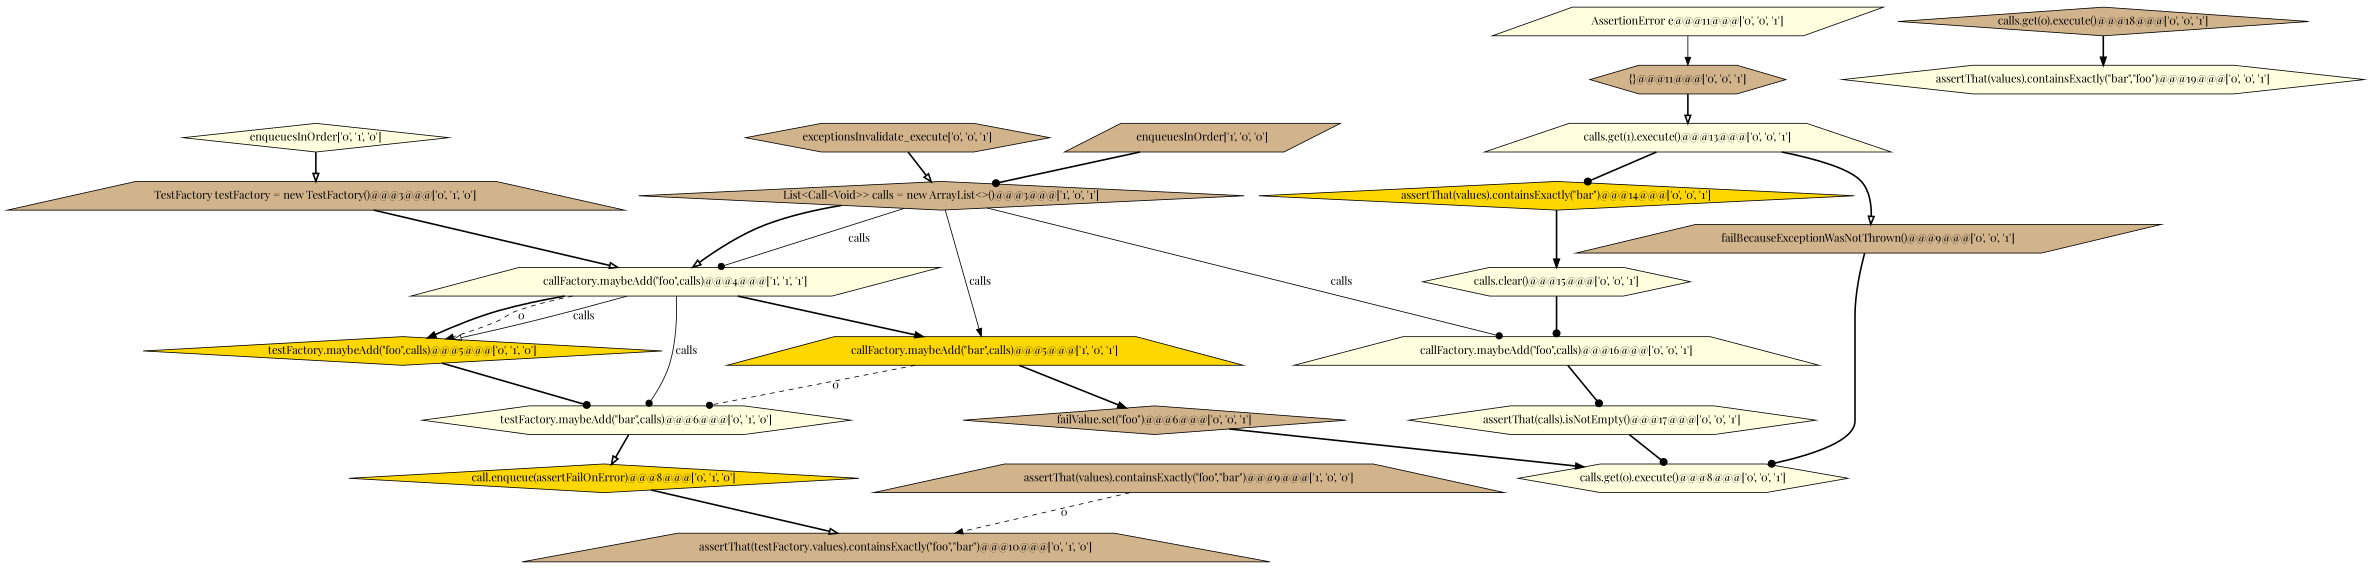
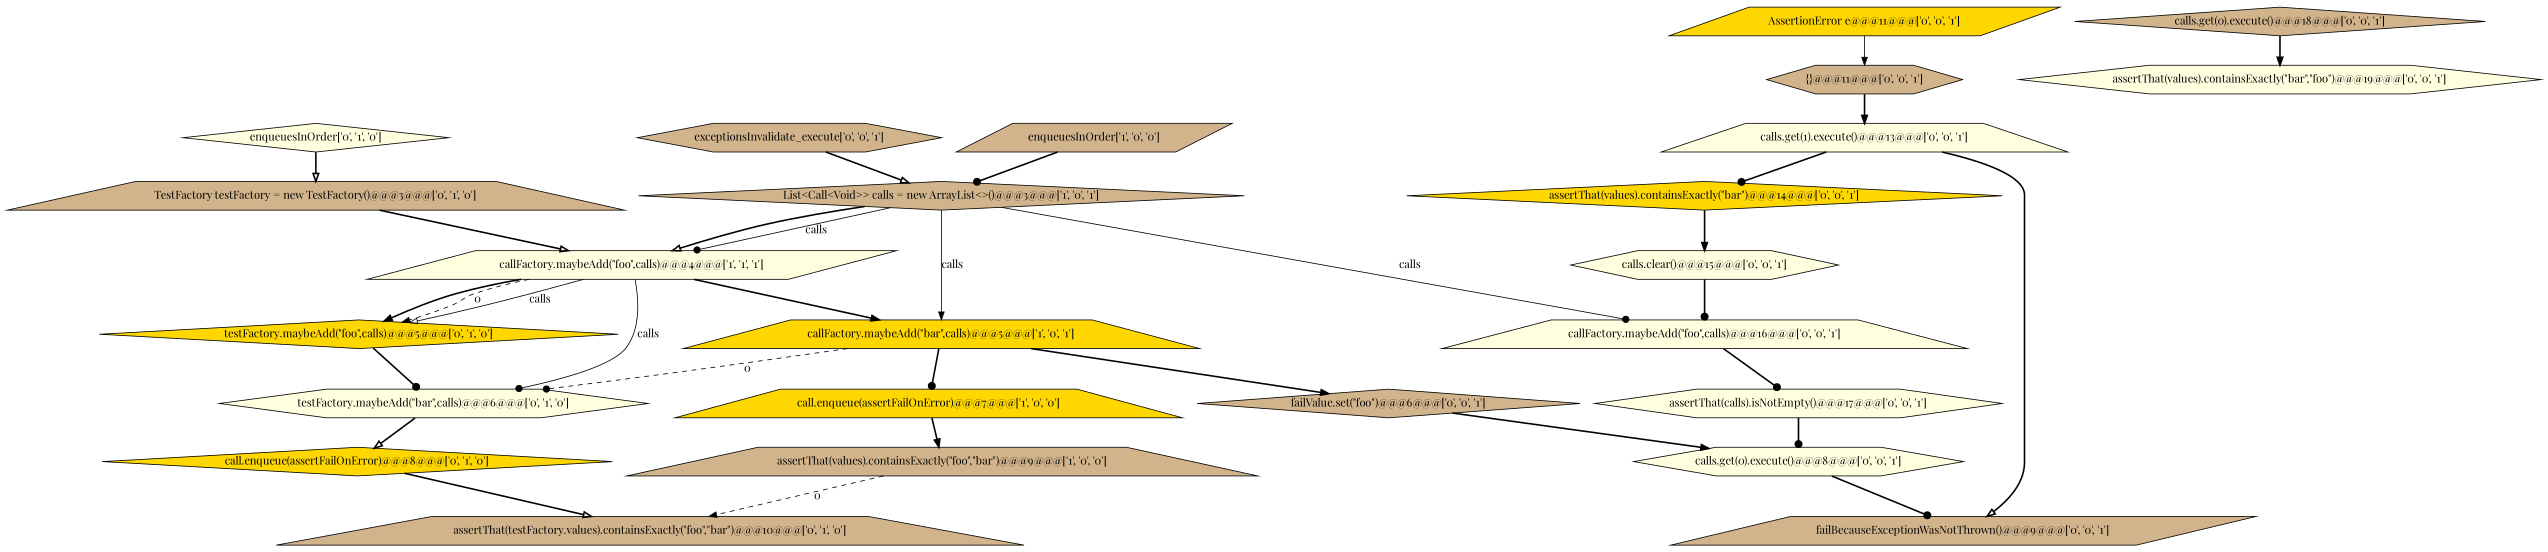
(1688, 21) -> (1865, 21)
(1688, 105) -> (1865, 105)
(1855, 384) -> (1878, 495)
none -> (929, 403)
